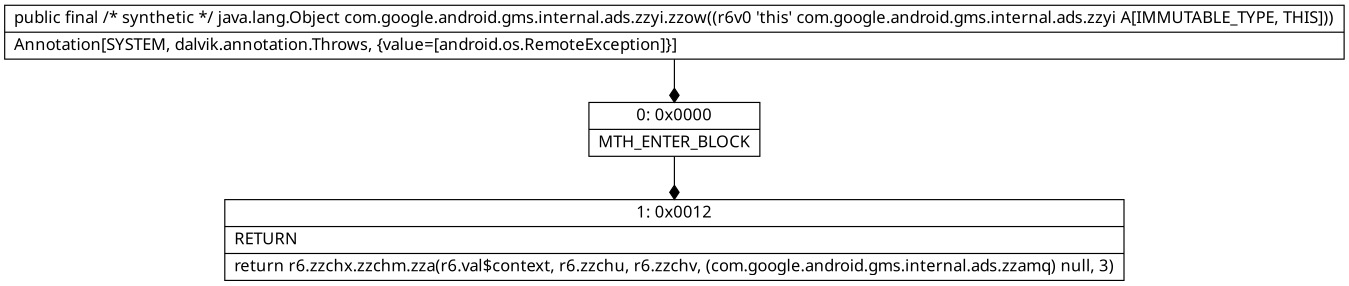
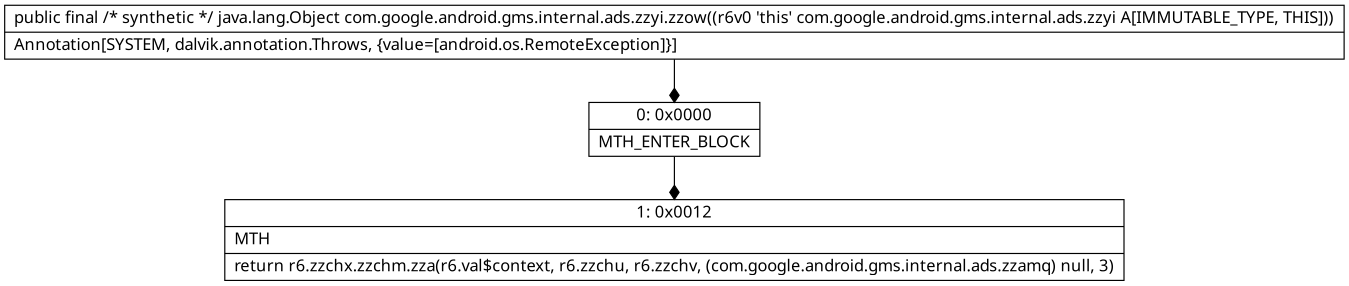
(266, 239) -> (252, 239)
